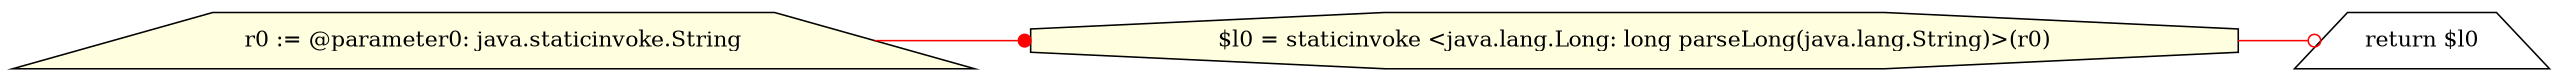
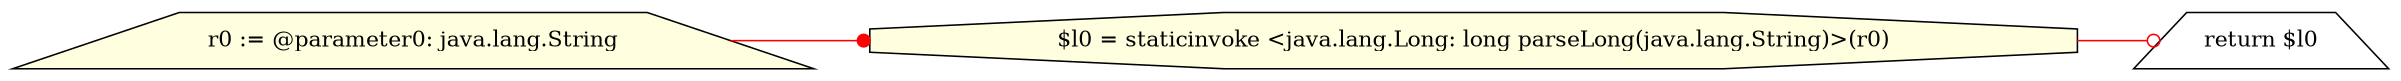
(494, 41) -> (413, 41)
